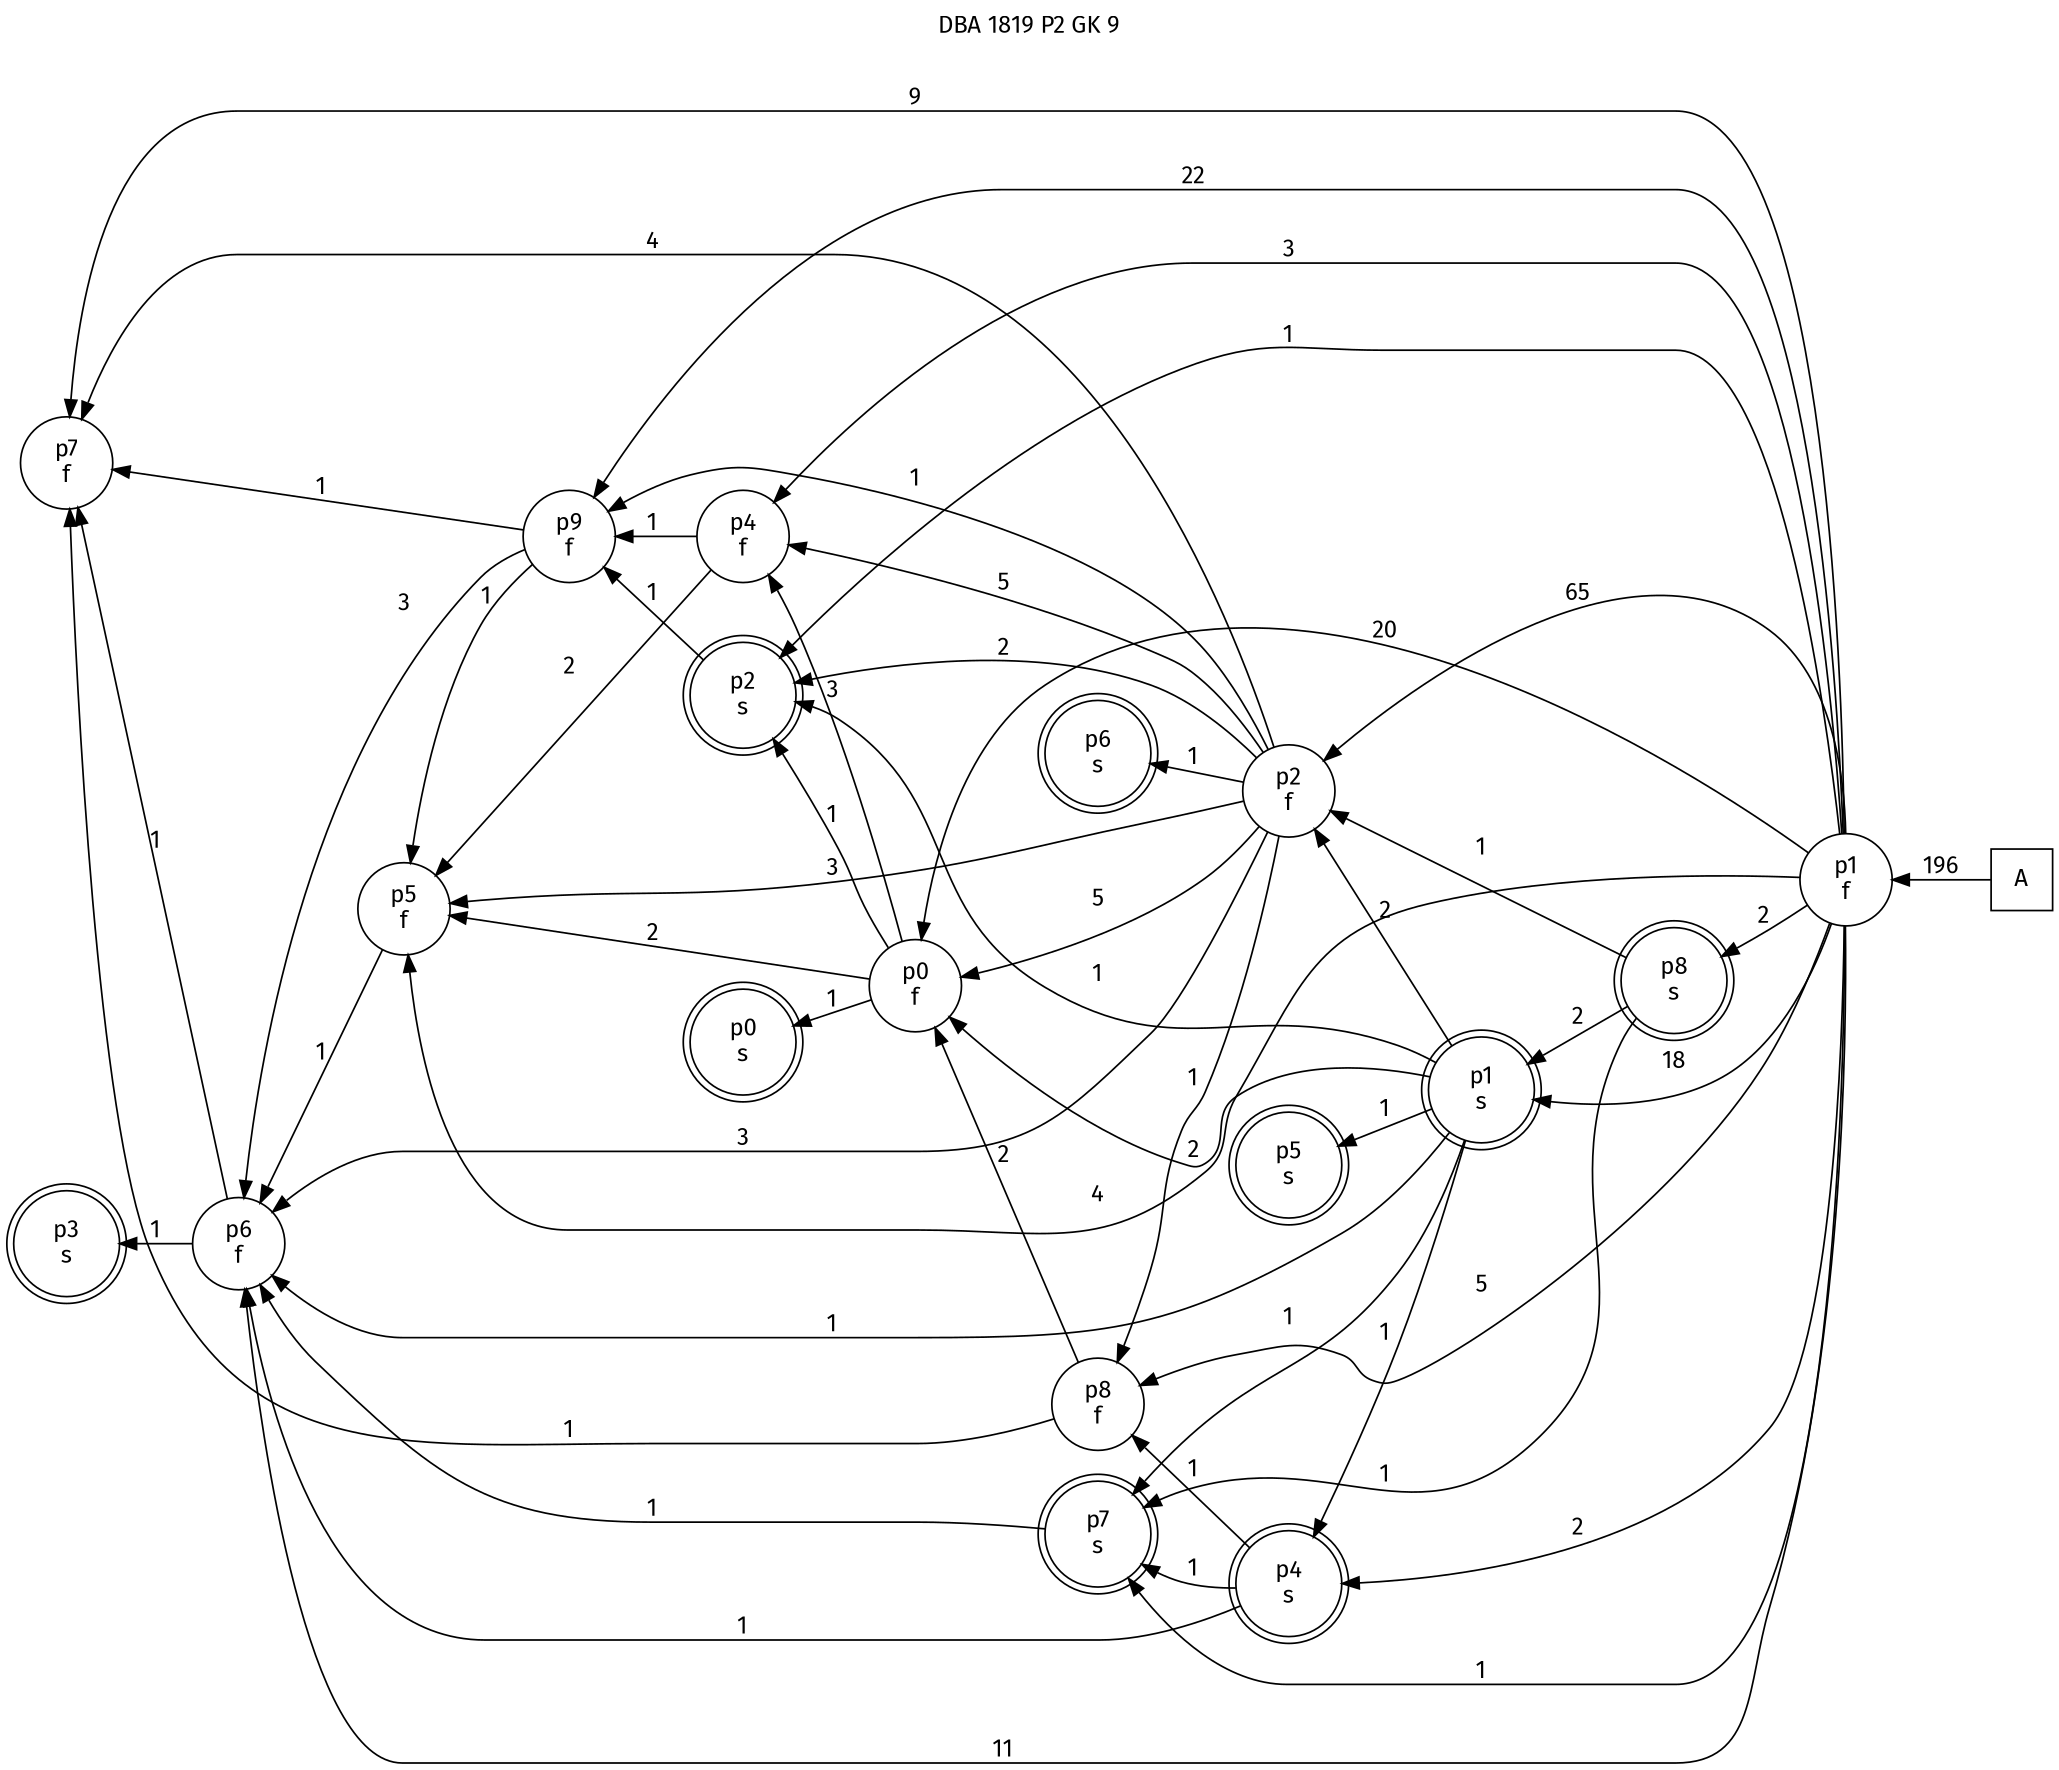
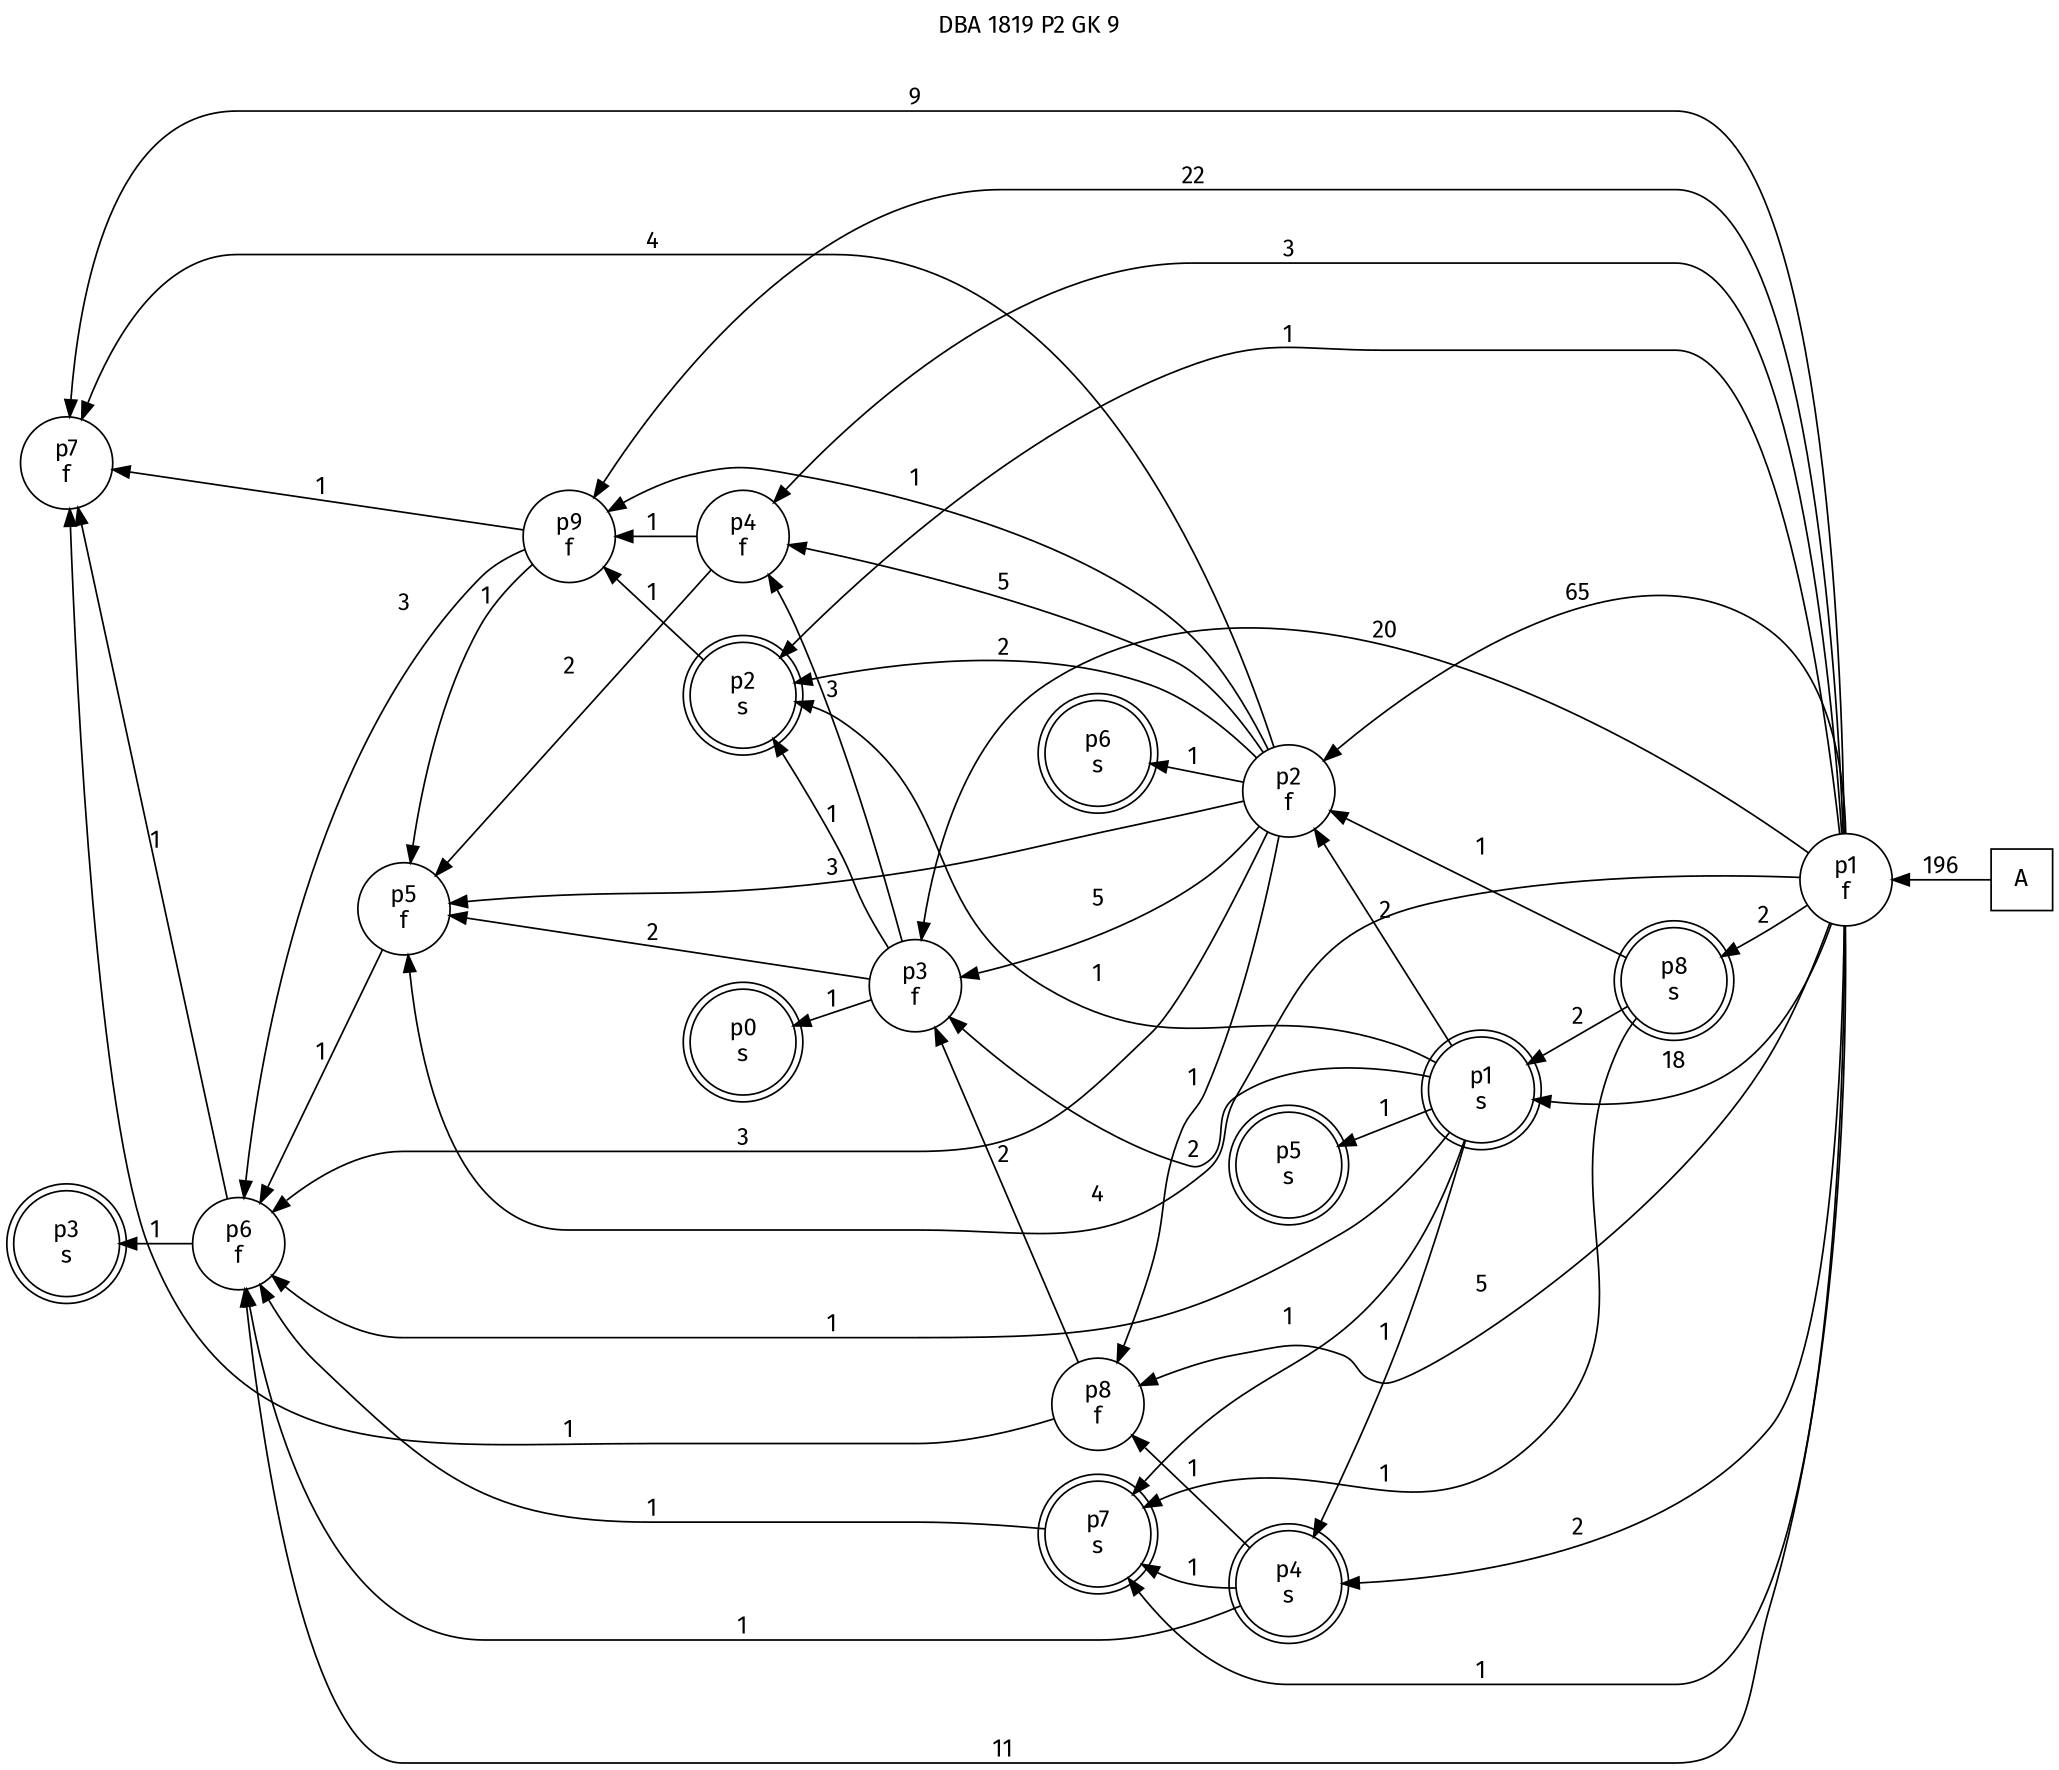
(915, 986) -> (915, 986)
